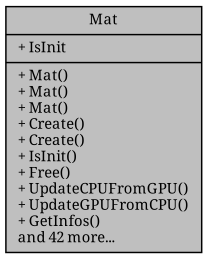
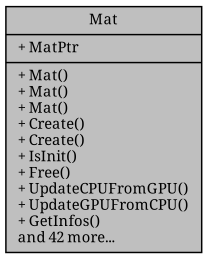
(43, 48) -> (49, 48)
